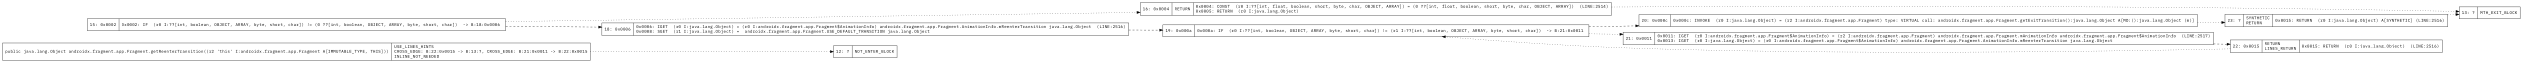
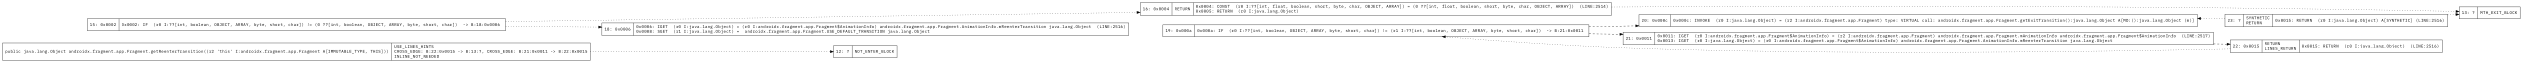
(2210, 23) -> (2213, 19)
(552, 27) -> (552, 27)
(1144, 30) -> none
(1604, 34) -> (1604, 34)
